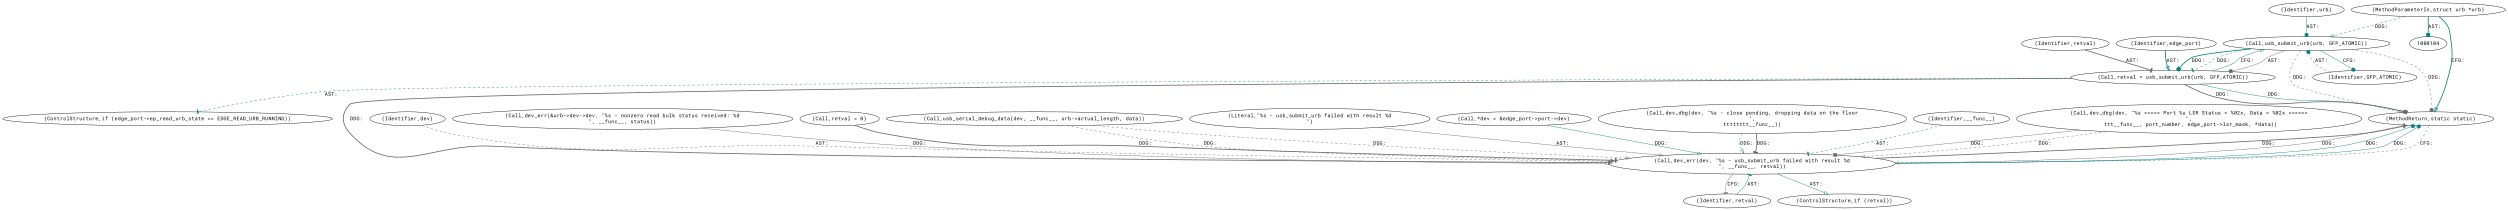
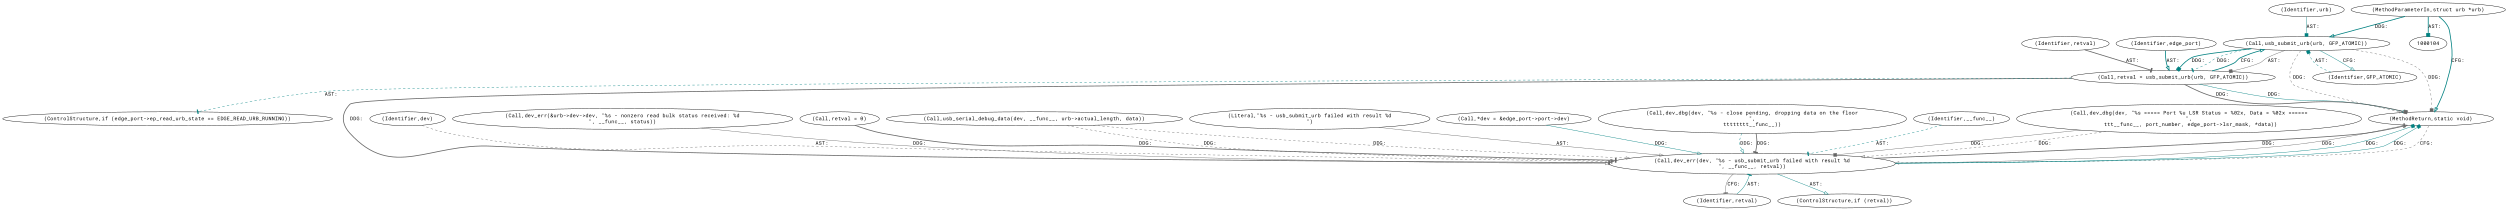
(2369, 26) -> (2369, 26)
(2336, 59) -> (2336, 59)
(2237, 61) -> (2237, 61)
(2431, 119) -> (2431, 119)
